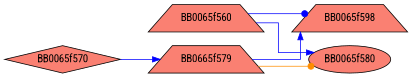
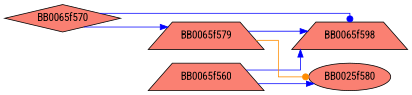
none -> (226, 13)
(275, 14) -> (283, 70)
(206, 59) -> (206, 36)
(350, 59) -> (350, 77)
